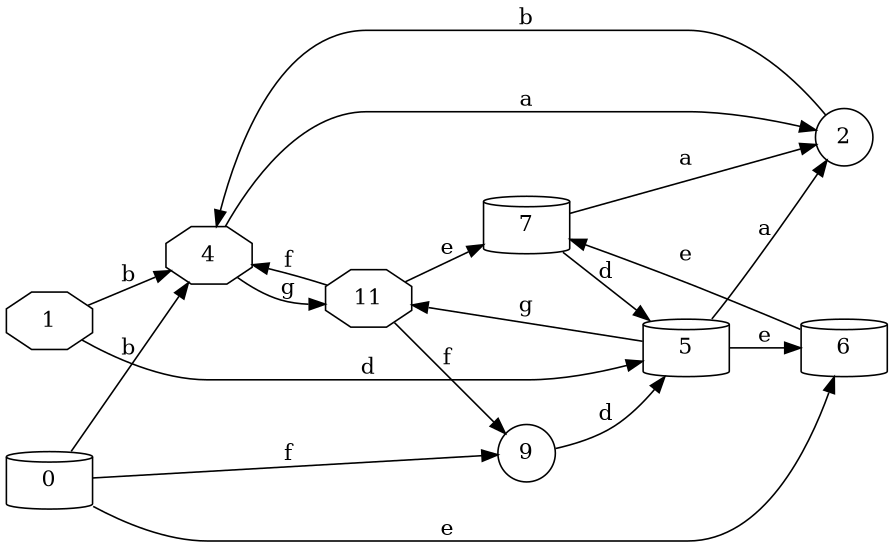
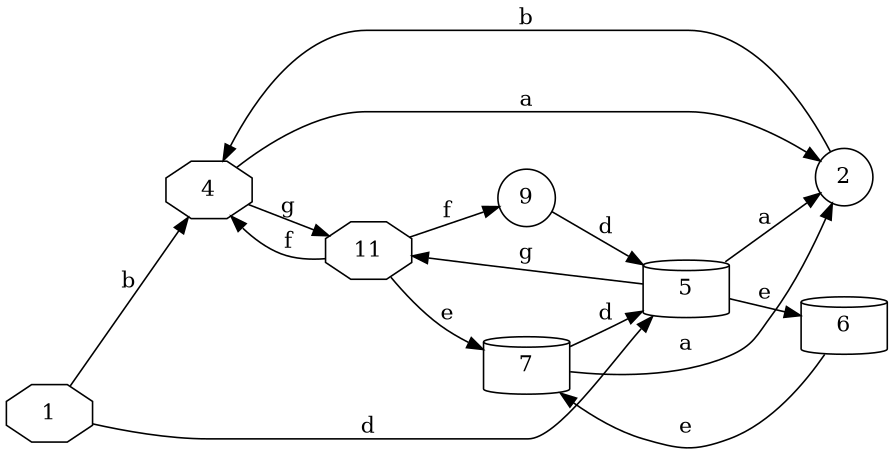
(49, 480) -> none
